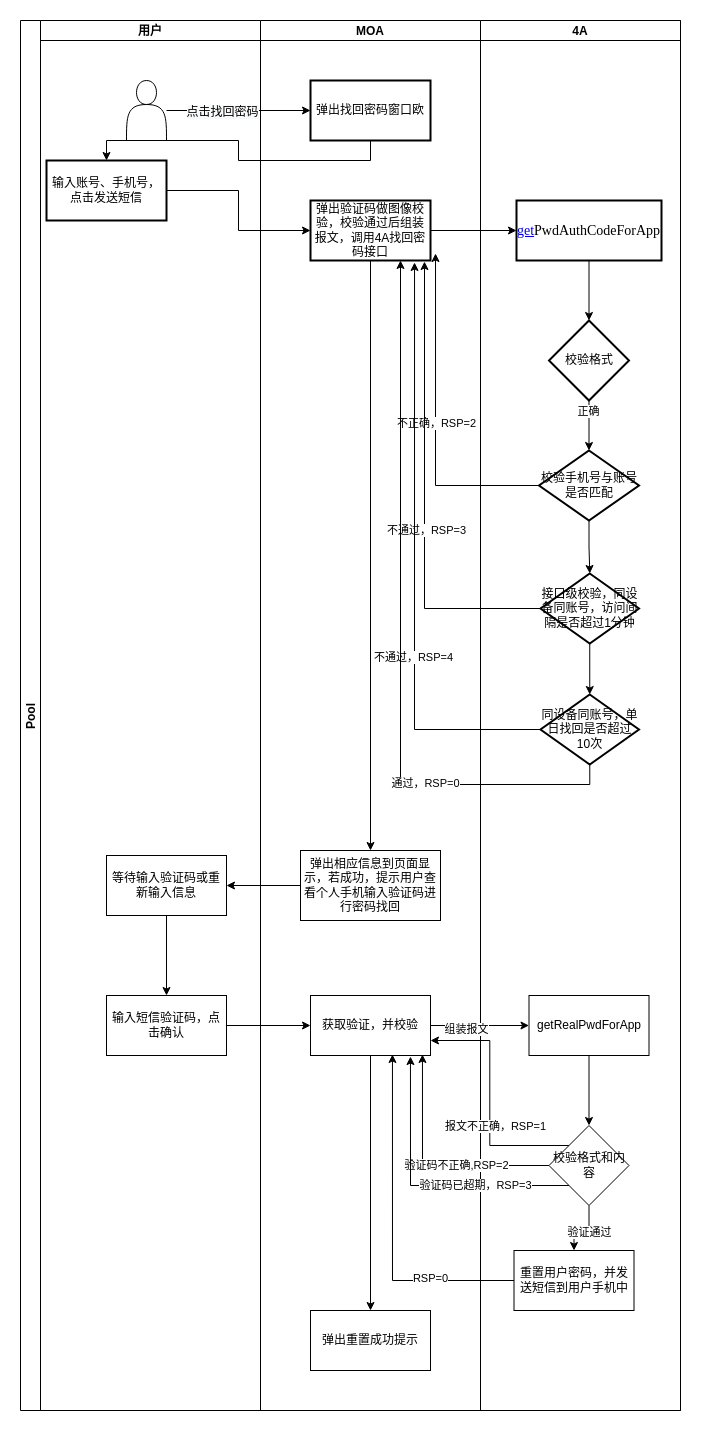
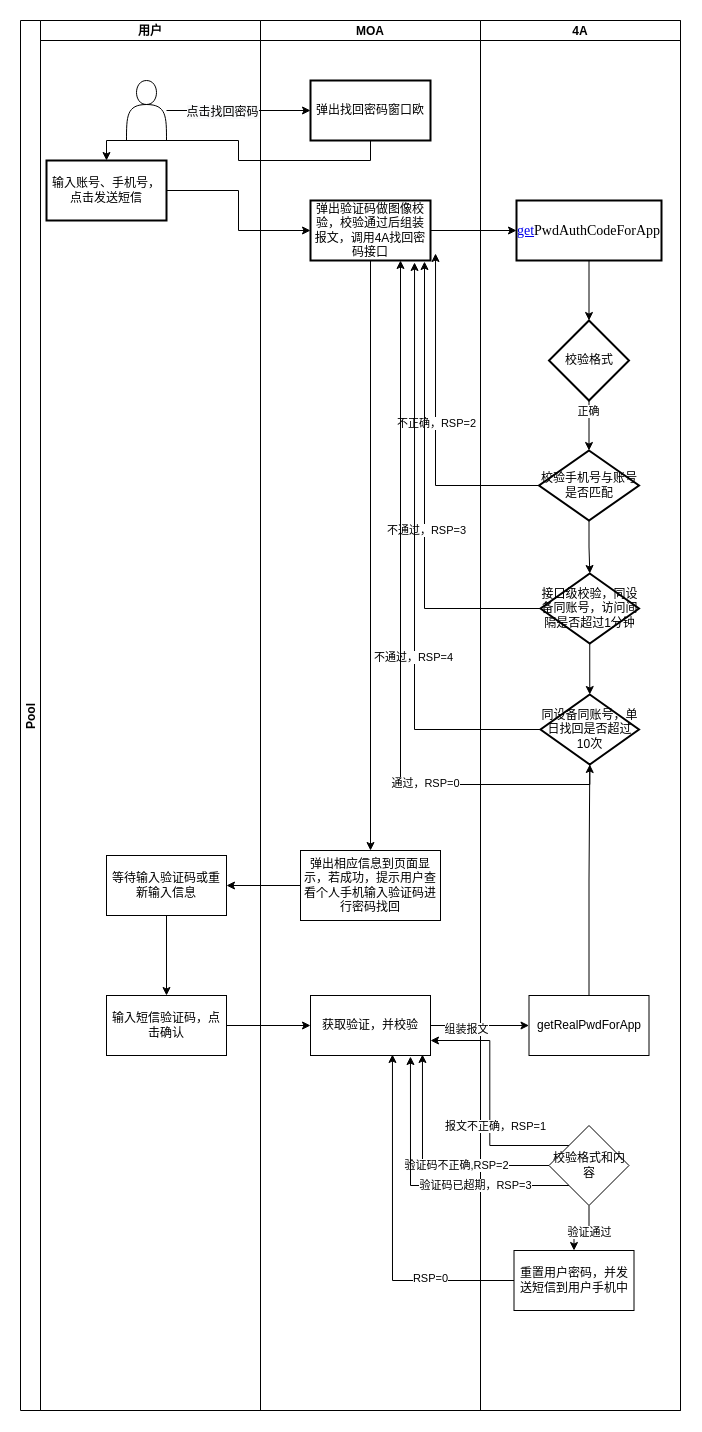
(589, 1087) -> (589, 890)
(371, 1180) -> none
(371, 1341) -> none
